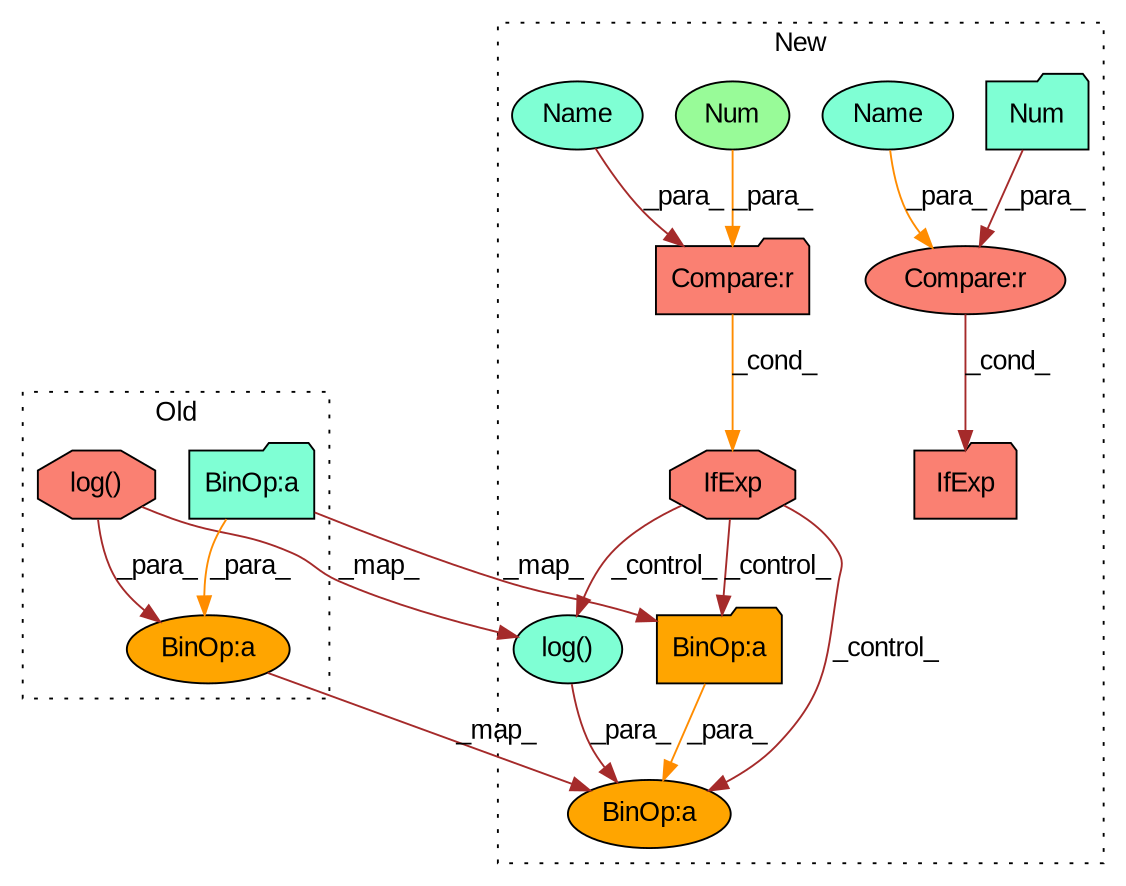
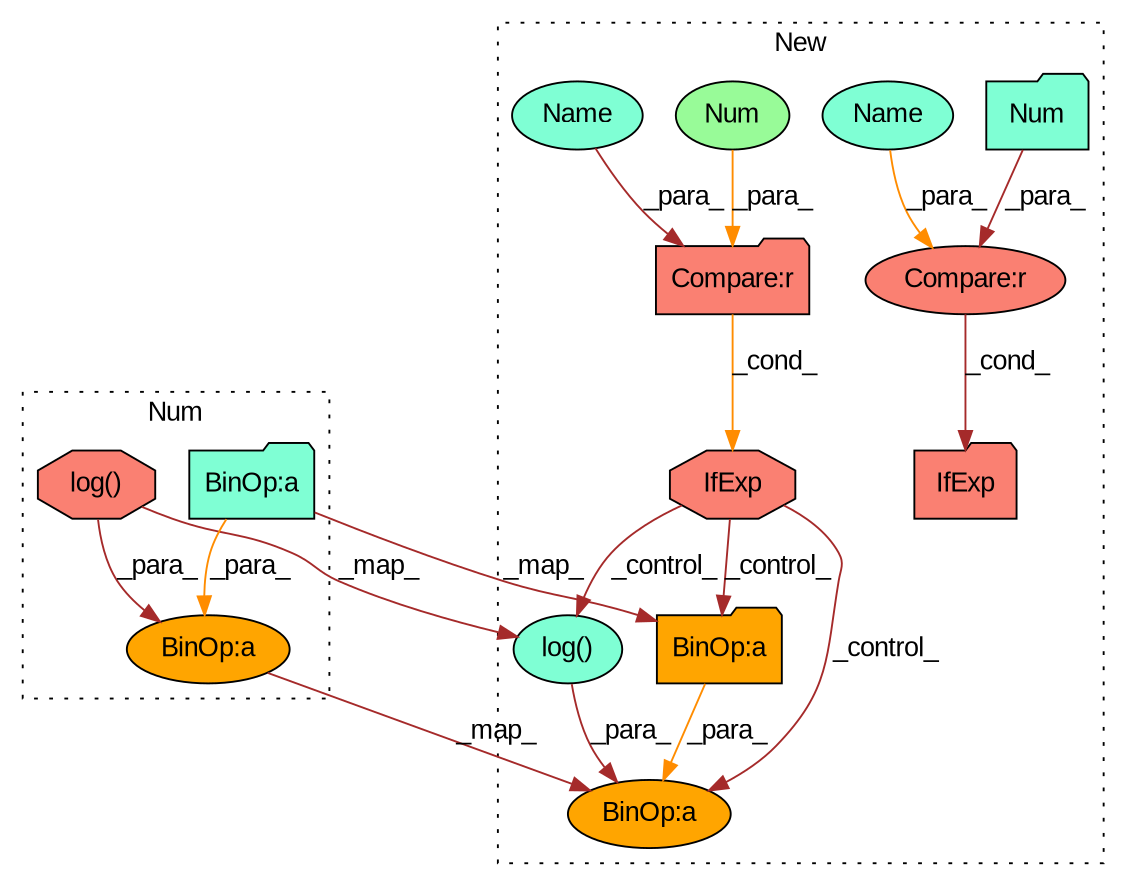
(176, 414) -> (176, 414)
